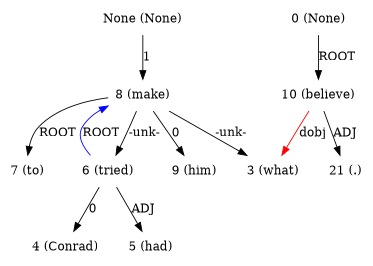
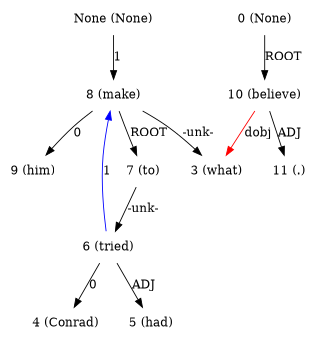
(128, 129) -> (128, 205)
(101, 133) -> (107, 171)
(346, 171) -> (289, 171)
